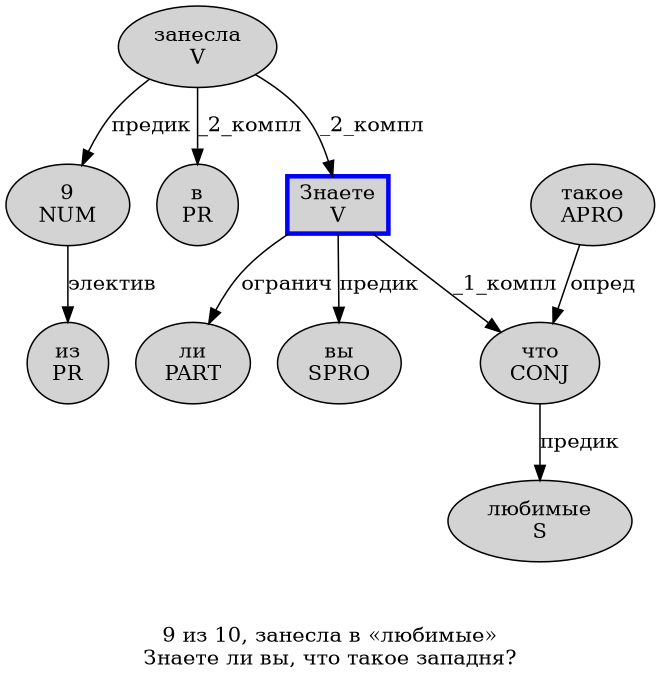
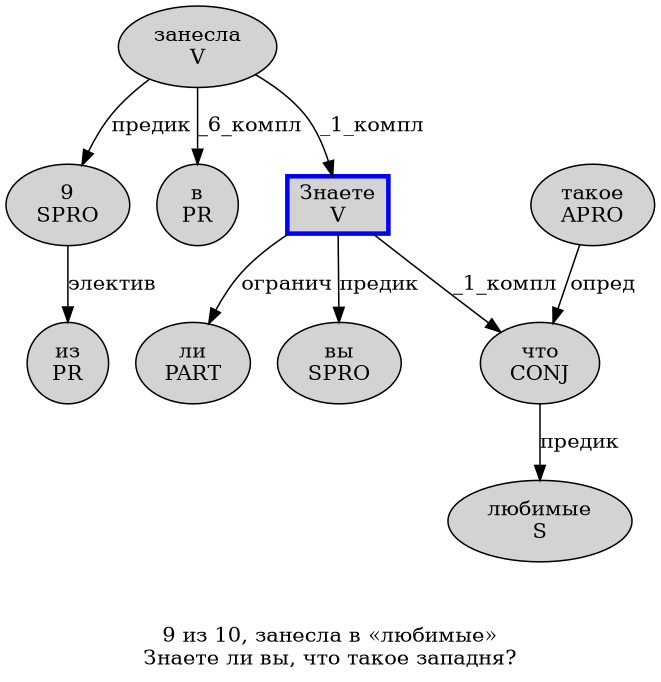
(250, 126) -> (250, 126)
(373, 126) -> (373, 126)
(68, 205) -> (68, 205)
